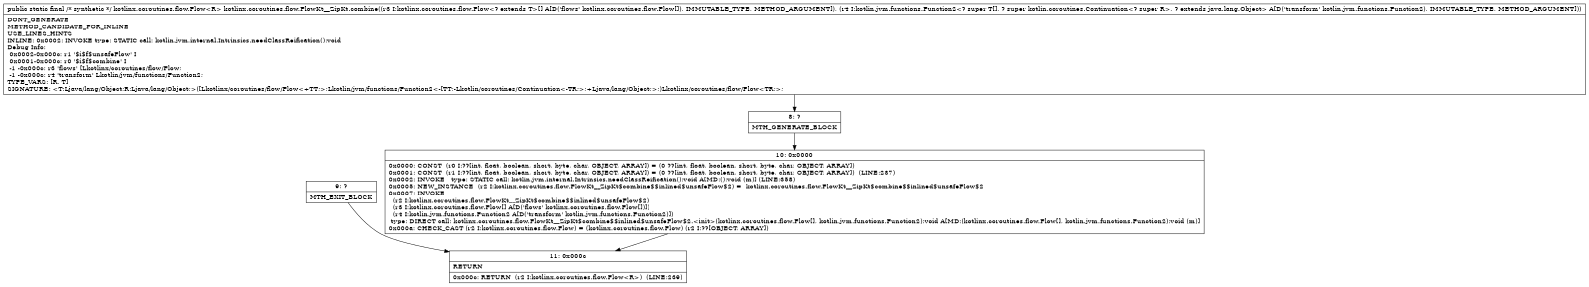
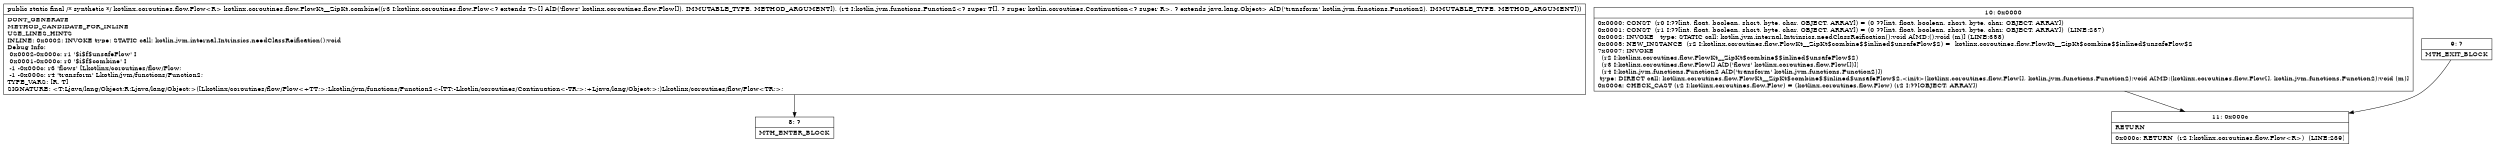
(795, 127) -> (795, 133)
(795, 139) -> none
(419, 194) -> (1628, 51)
